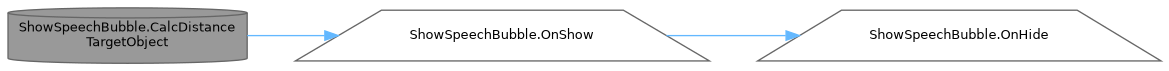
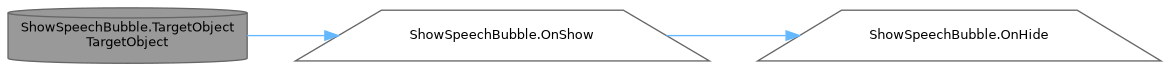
(128, 36) -> (128, 36)
